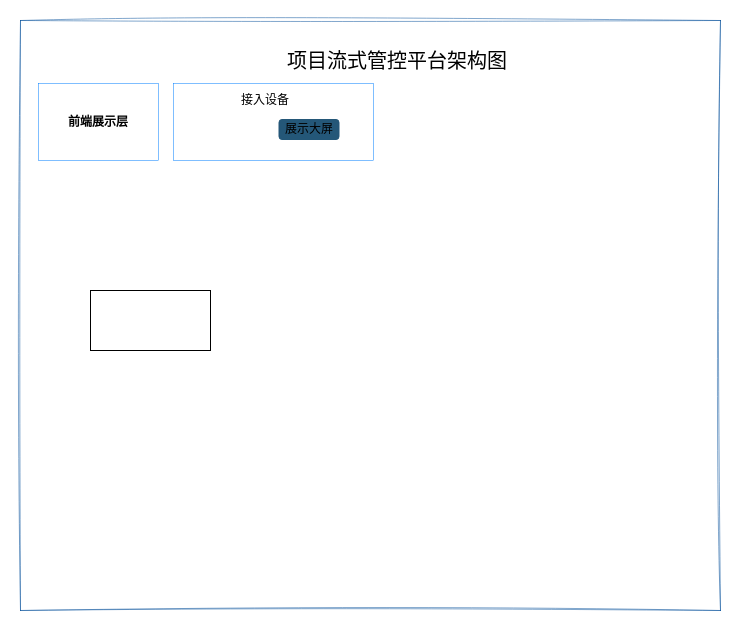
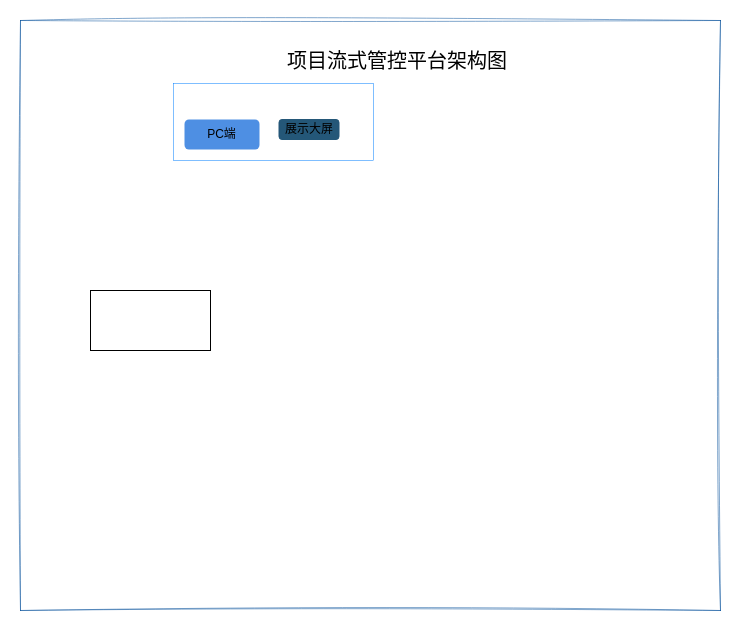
(265, 100) -> none
(99, 122) -> none
none -> (222, 135)
